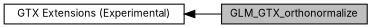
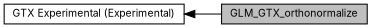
(94, 14) -> (94, 14)
